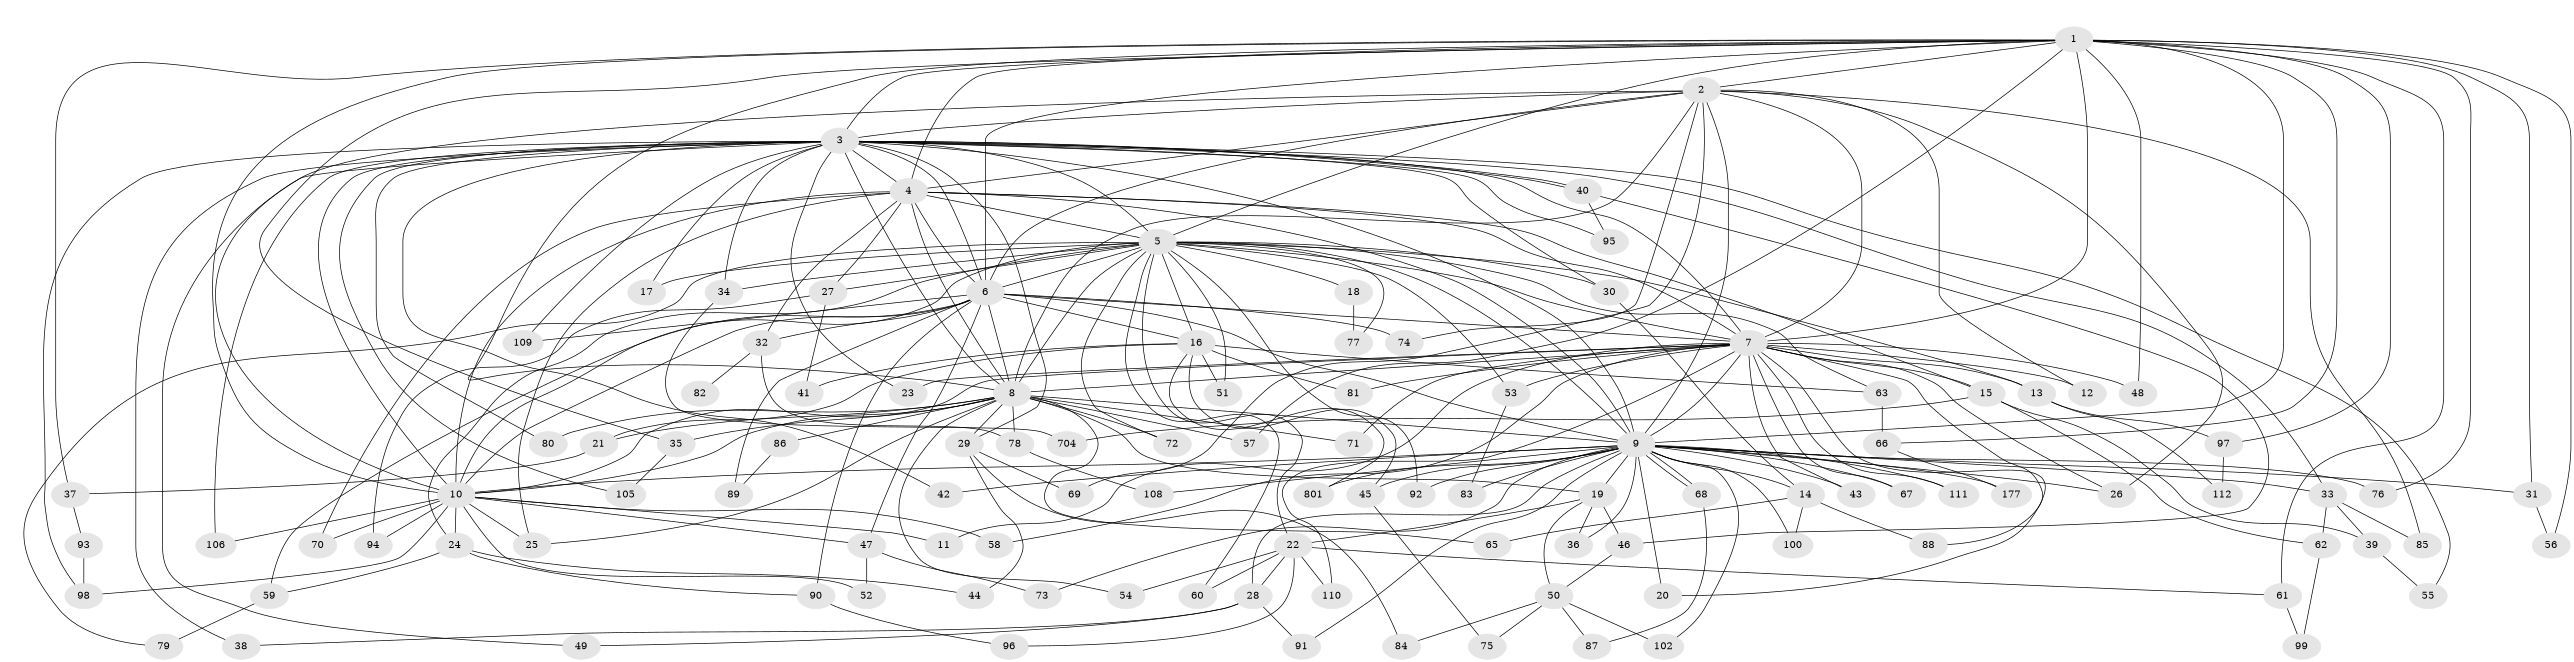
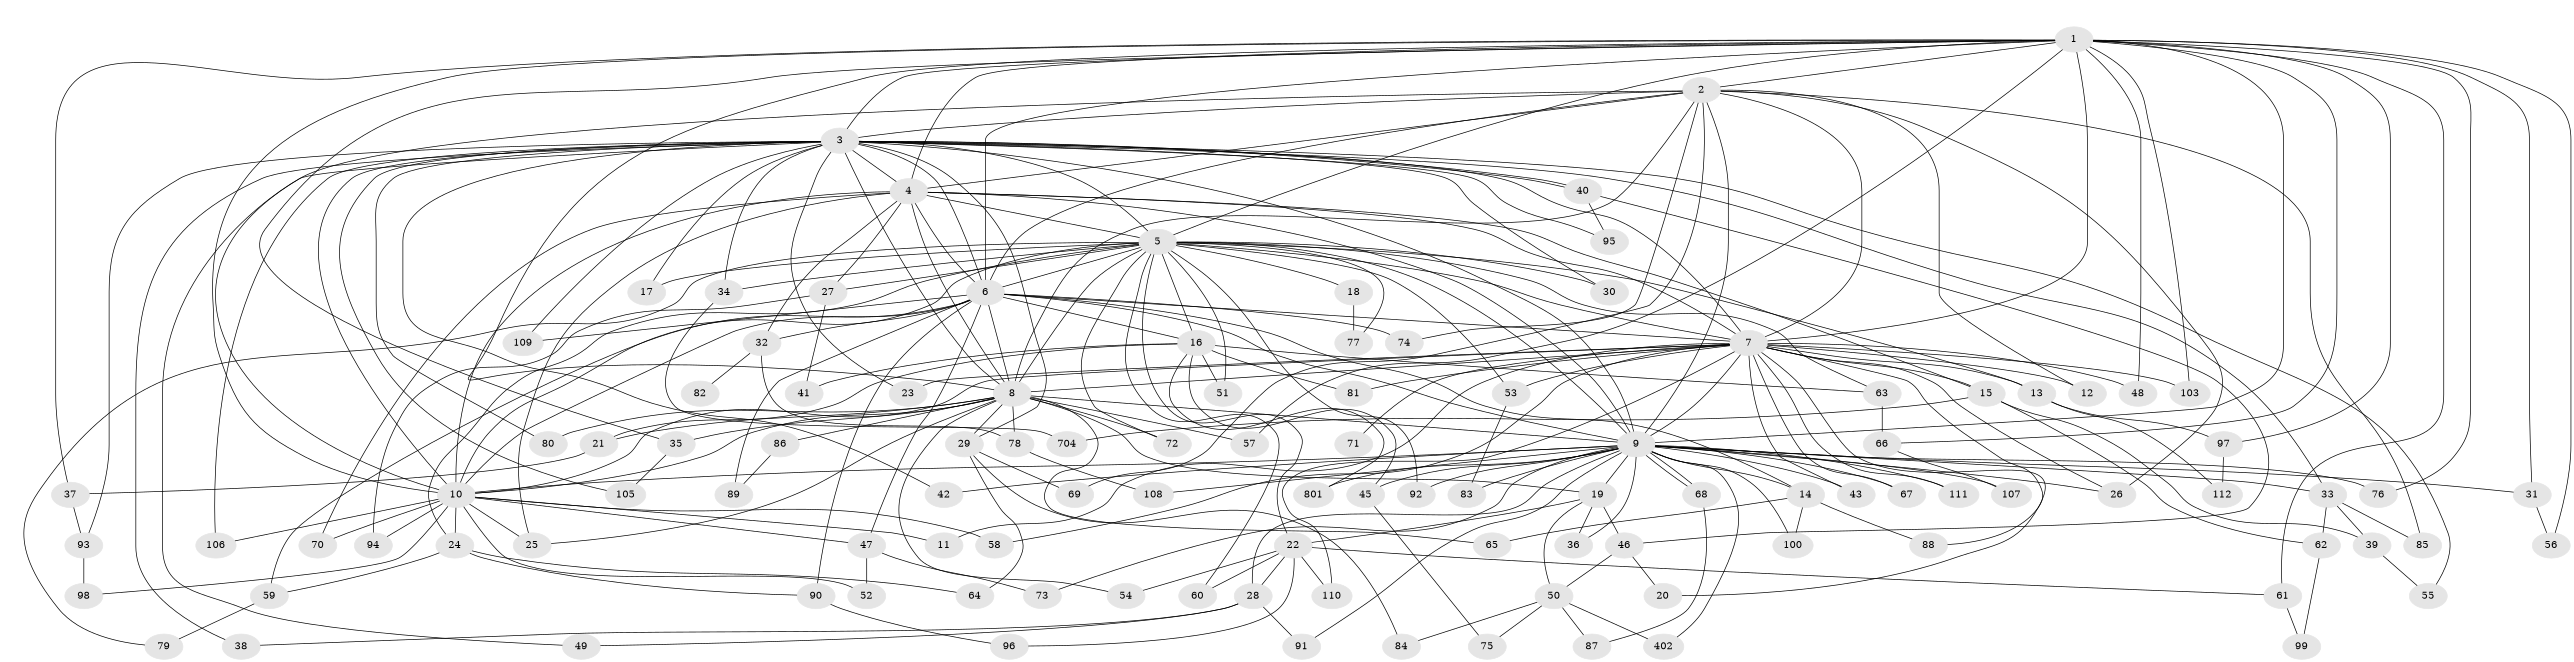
(256, 158) -> (306, 157)
(1701, 391) -> (1403, 373)
none -> (2190, 394)
(1145, 413) -> none
(2012, 495) -> (2012, 495)
(1650, 523) -> (1645, 572)
(975, 596) -> (975, 596)
(1664, 647) -> (1664, 647)
